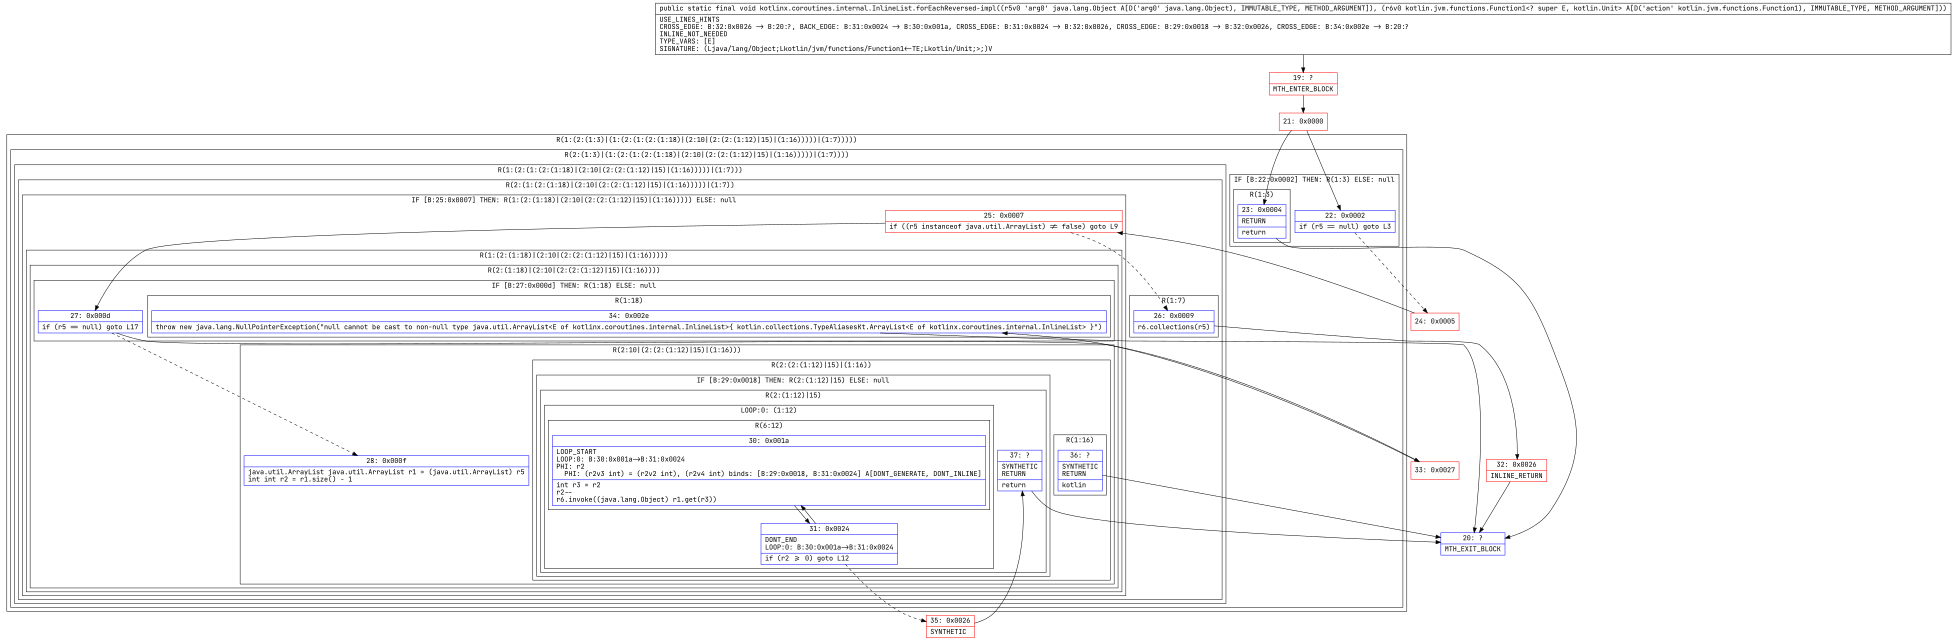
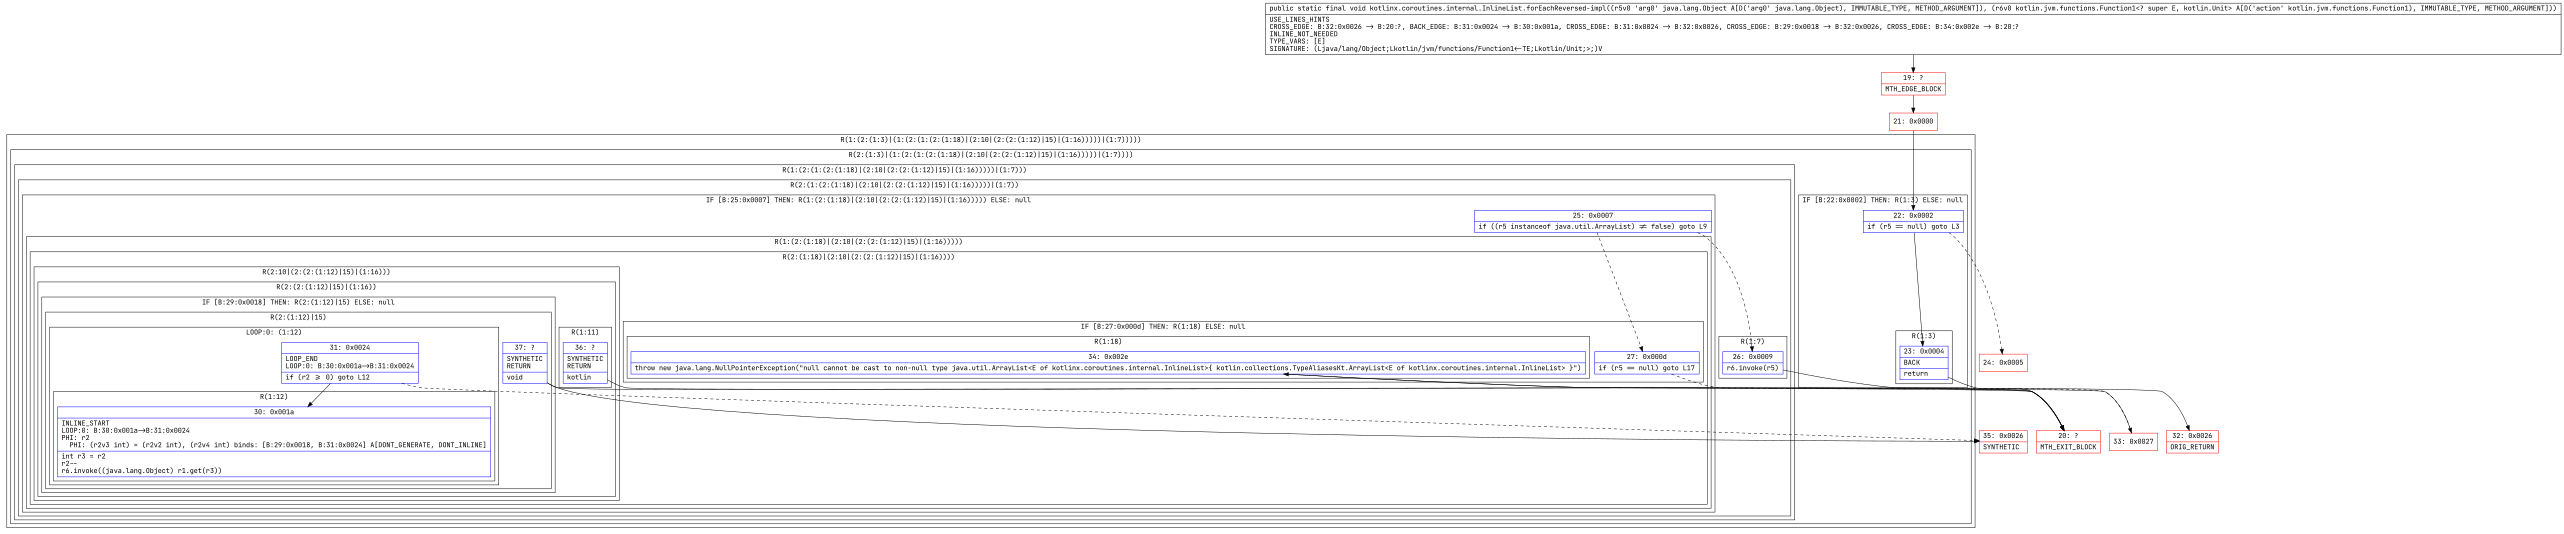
(1303, 89) -> (1913, 89)
(1274, 163) -> (1918, 287)
(1004, 221) -> (1593, 221)
(1254, 221) -> (1912, 363)
(478, 231) -> (1619, 290)
(1271, 264) -> none
(1174, 327) -> (1753, 368)
(776, 342) -> (1910, 388)
(769, 426) -> (274, 397)
(1080, 440) -> (585, 333)
(577, 452) -> (86, 423)
(386, 471) -> none
(1517, 476) -> (2192, 447)
(1014, 485) -> (515, 377)
(1496, 505) -> none
(800, 513) -> none
(781, 540) -> (302, 359)
(1473, 544) -> (2068, 442)
(1017, 568) -> (1259, 433)
